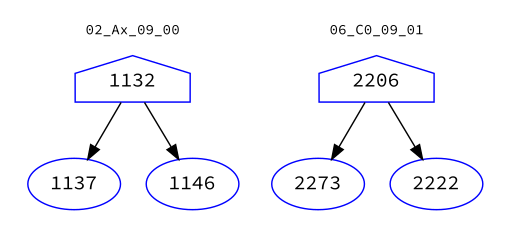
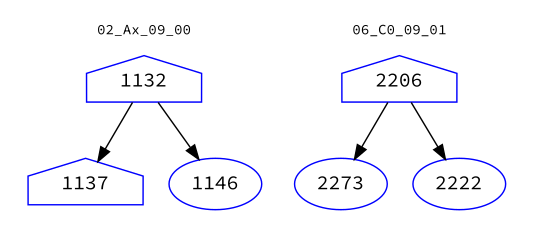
(74, 184) -> (86, 184)
